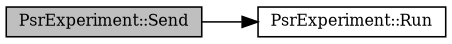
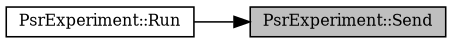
(222, 22) -> (214, 22)
